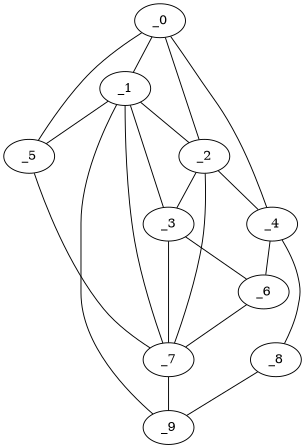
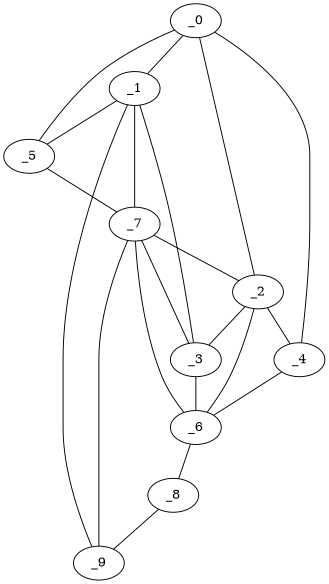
(165, 122) -> (236, 363)
(300, 291) -> (185, 461)
